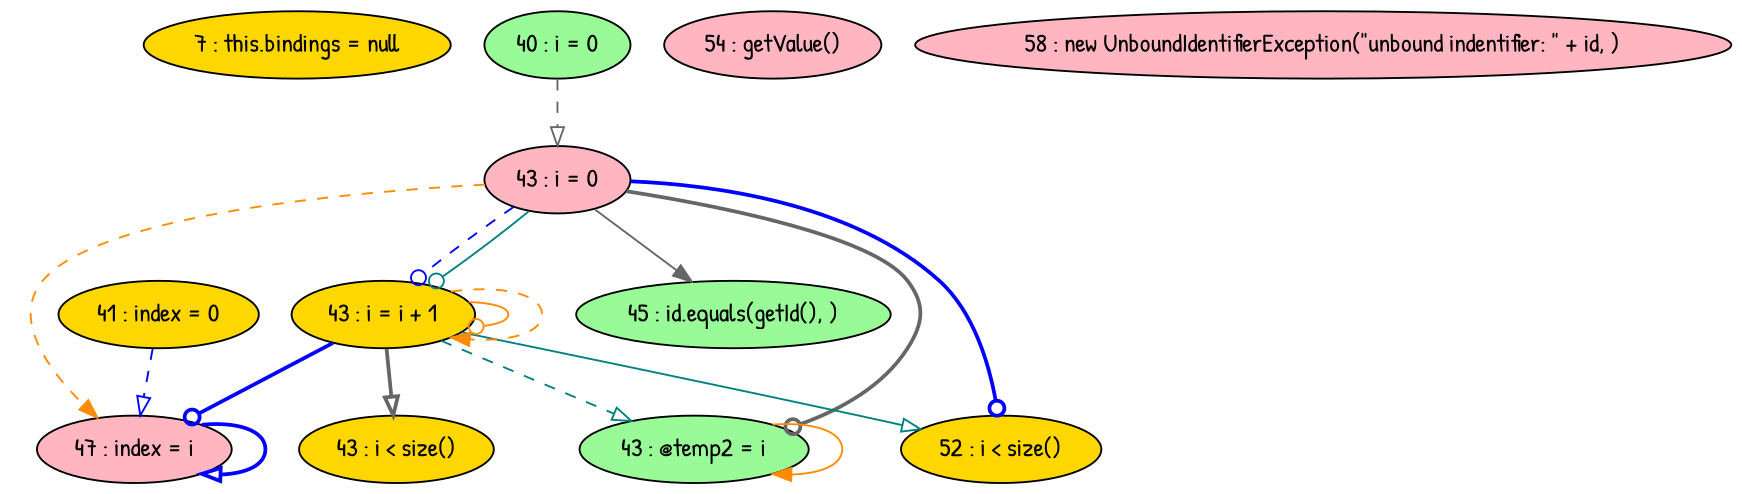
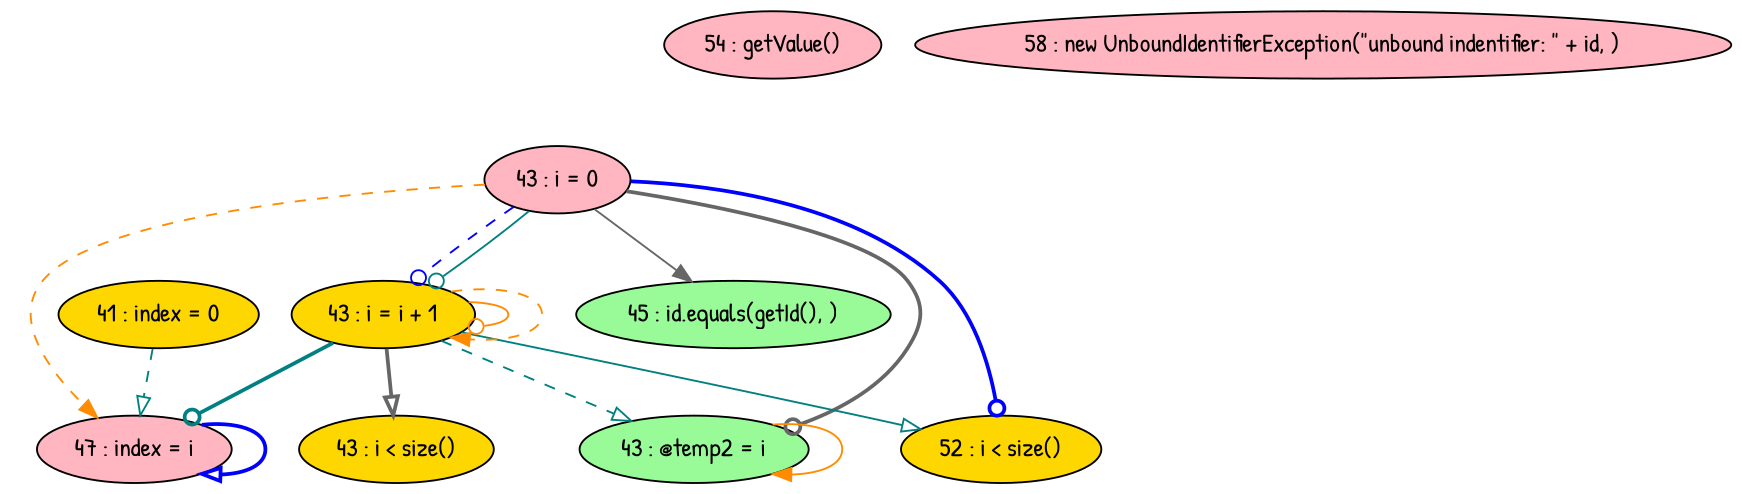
(297, 45) -> none
(557, 45) -> none
(148, 373) -> (148, 373)
(266, 378) -> (266, 378)
